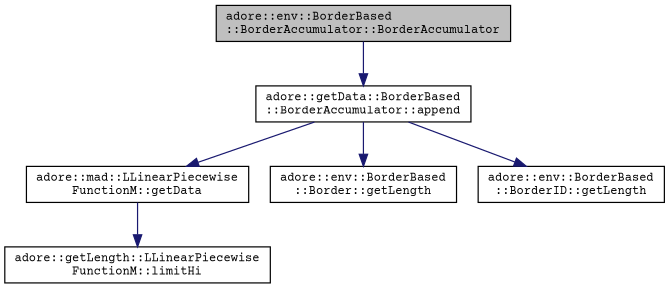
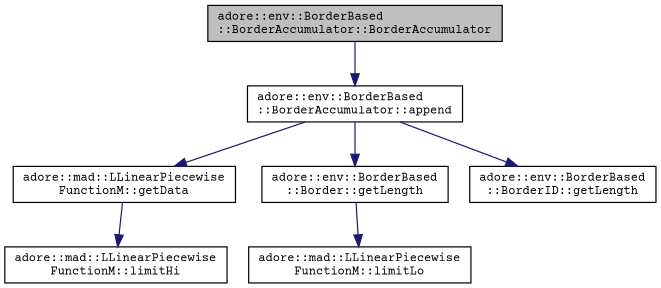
(363, 104) -> (355, 104)
(138, 265) -> (116, 265)
none -> (360, 265)
